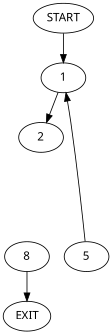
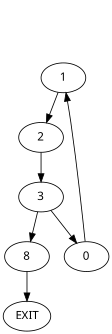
(63, 18) -> none
none -> (41, 197)
(87, 257) -> (87, 257)
